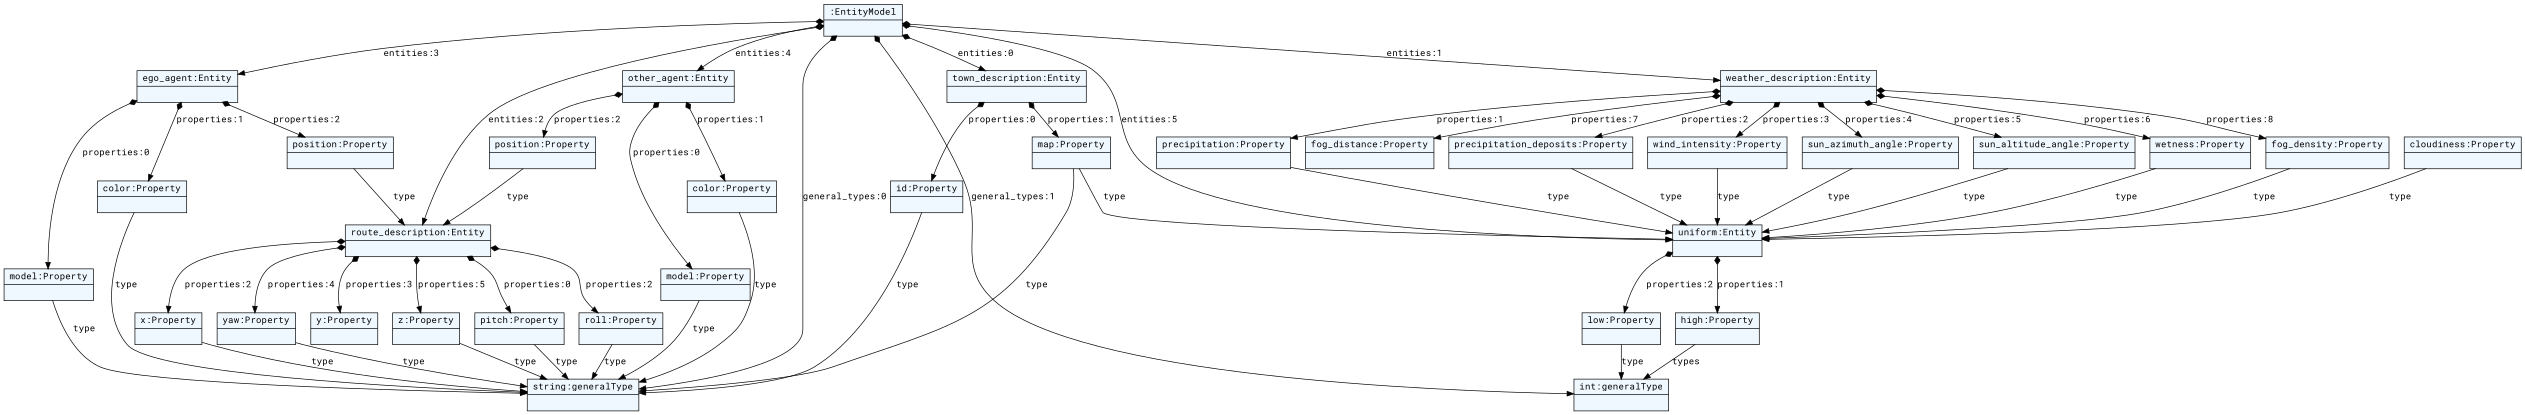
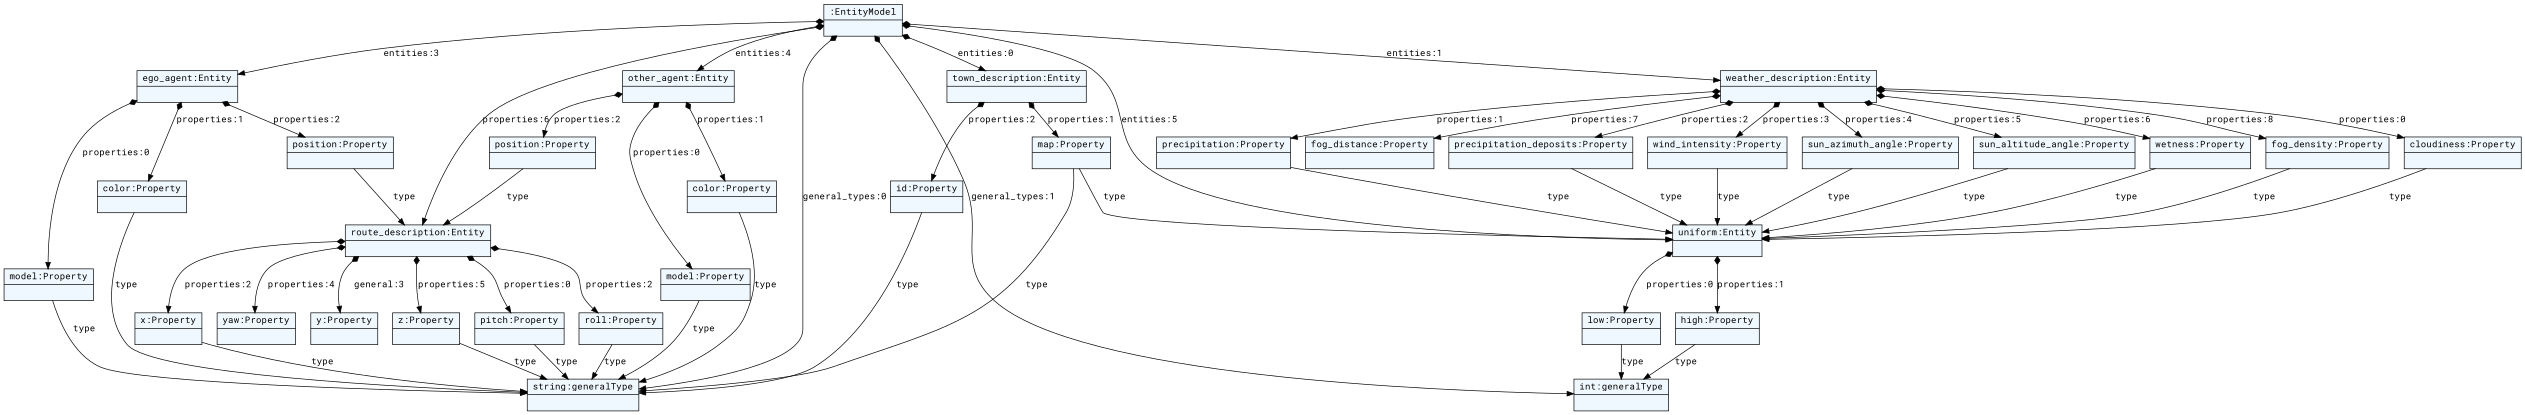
none -> (2142, 102)
(516, 120) -> (516, 120)
(1002, 120) -> (1002, 120)
(379, 285) -> (379, 285)
(1680, 285) -> (1680, 285)
(1686, 362) -> (1686, 362)
(407, 367) -> none
